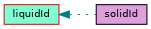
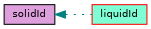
(83, 14) -> (79, 14)
